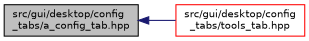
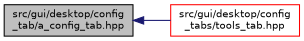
(71, 20) -> (69, 20)
